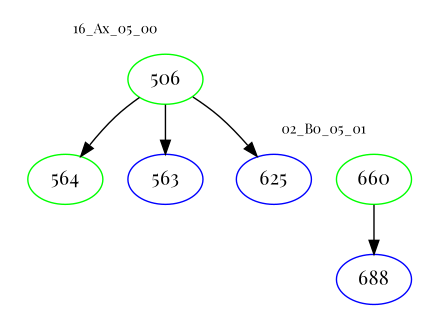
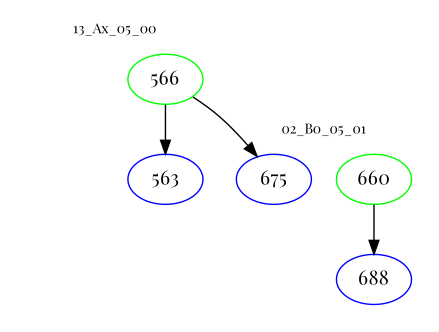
(115, 30) -> (115, 30)
(165, 79) -> (165, 79)
(65, 179) -> none
(274, 179) -> (274, 179)
